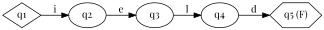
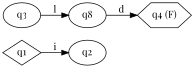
(118, 15) -> none
(220, 15) -> (87, 15)
(296, 15) -> (164, 15)
